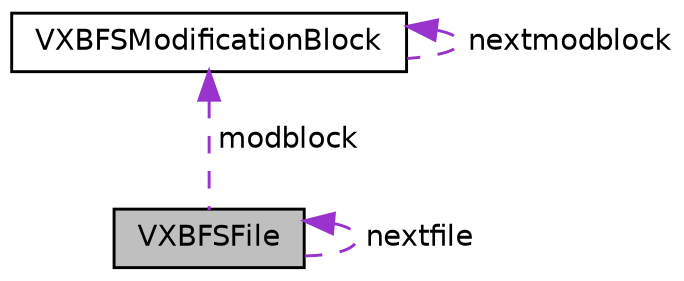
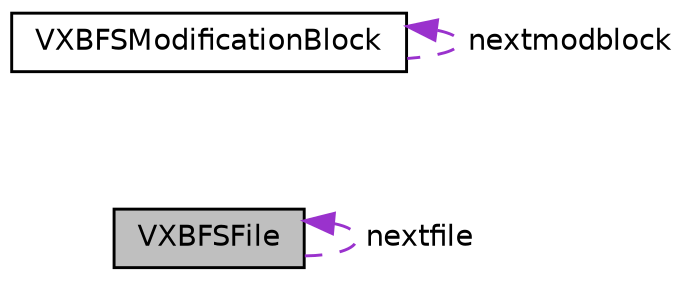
(209, 156) -> none
